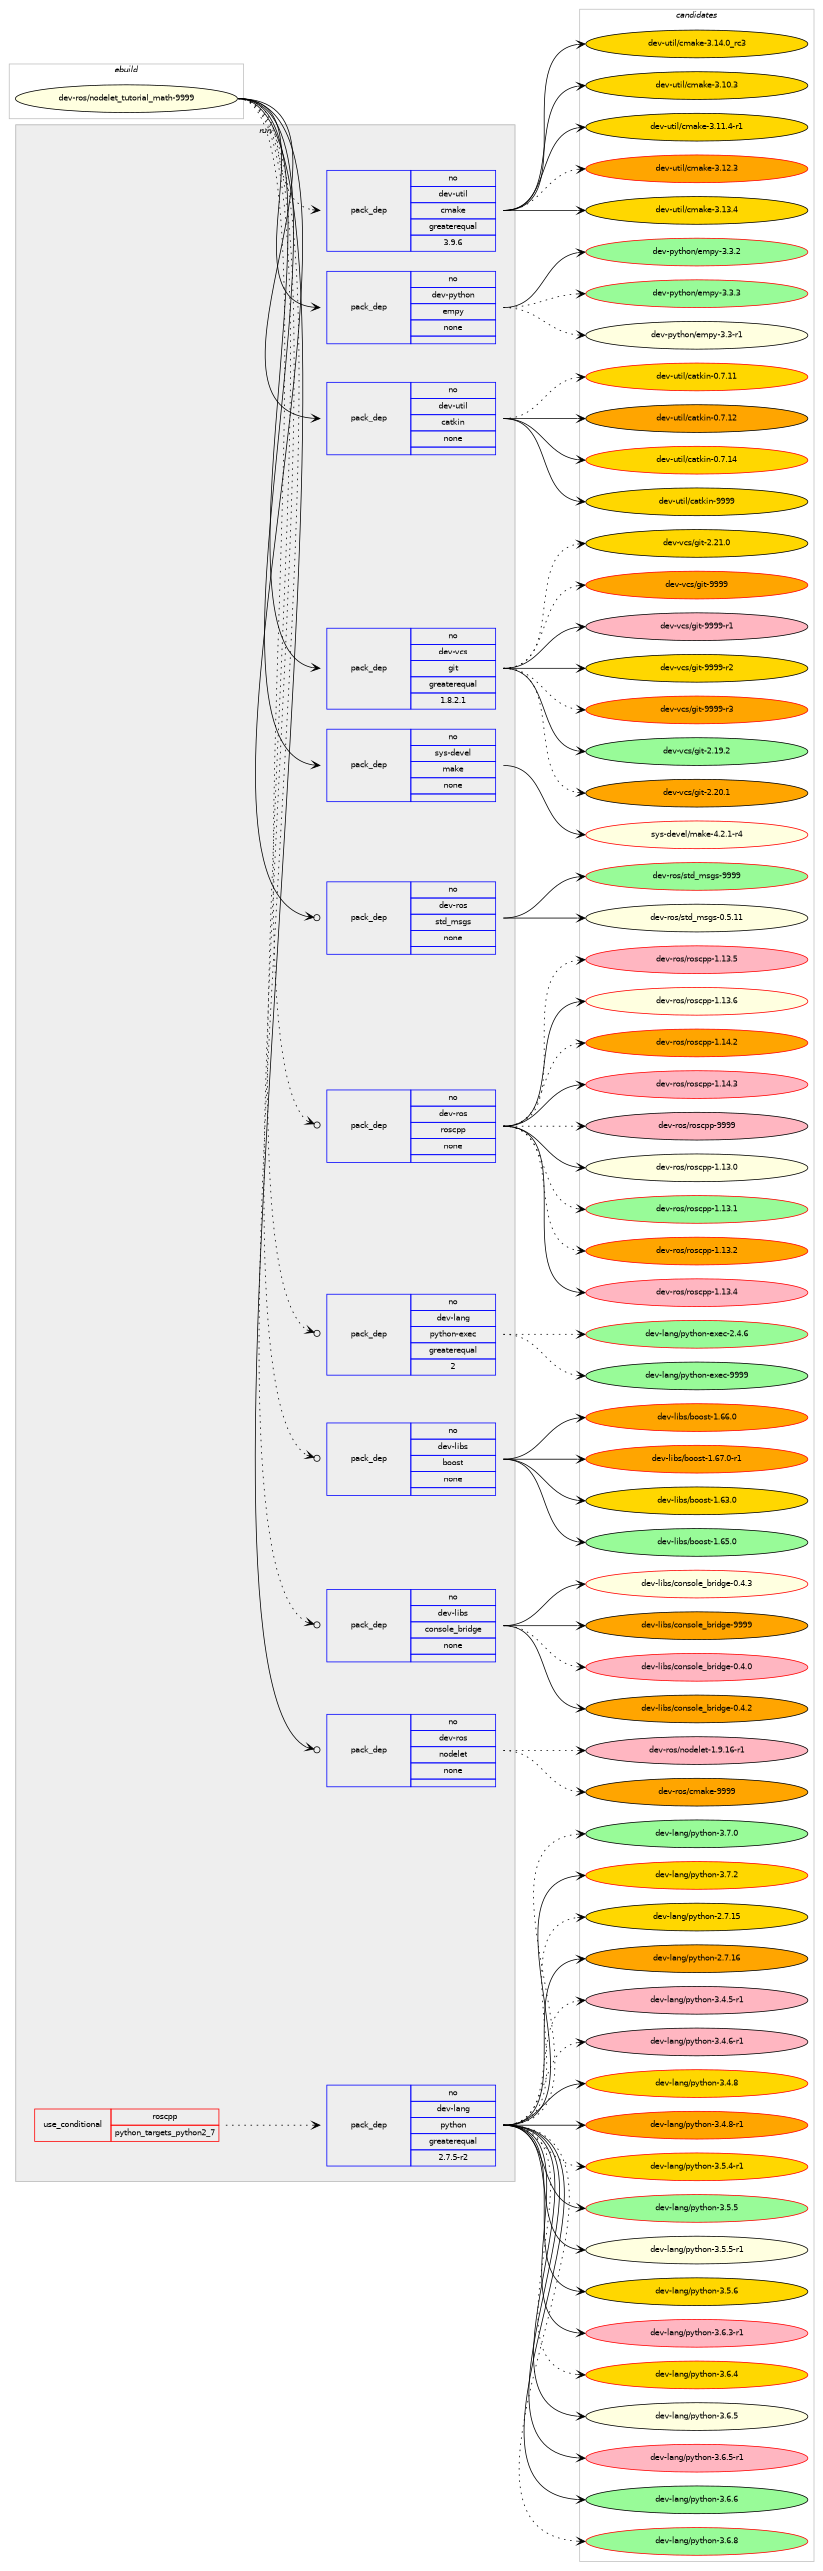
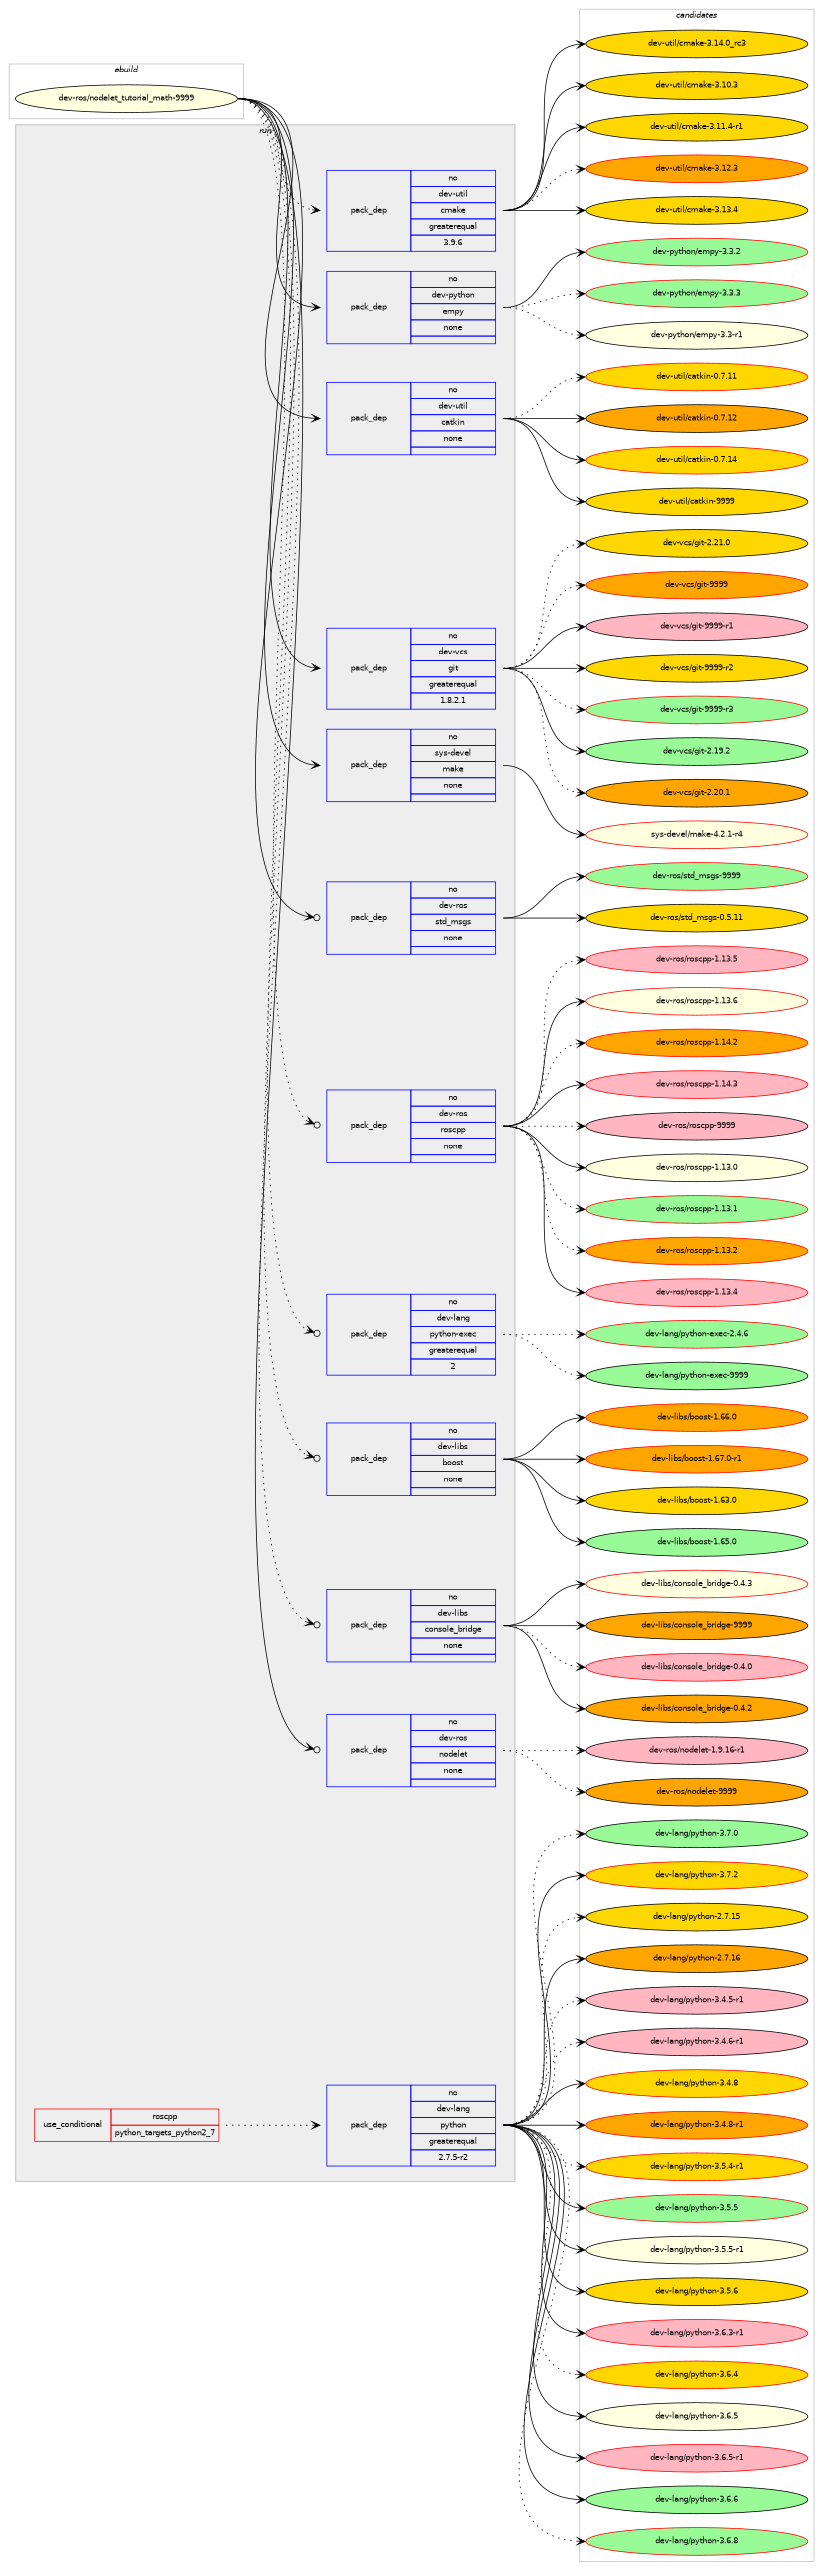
(697, 710) -> (697, 710)
(697, 918) -> (697, 918)
(697, 1792) -> (697, 1792)
